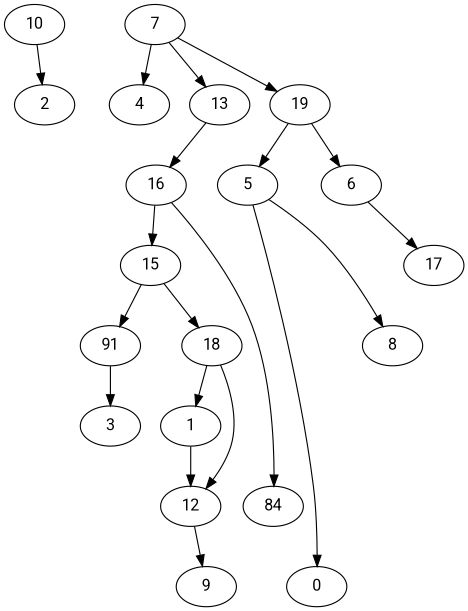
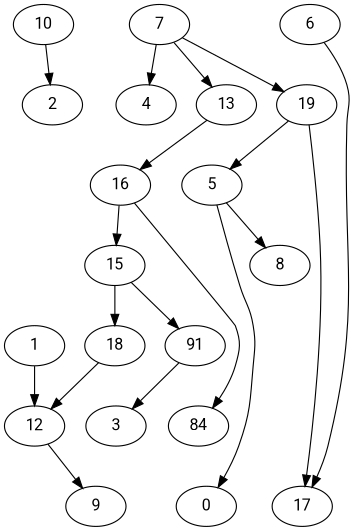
(323, 140) -> (321, 300)
(203, 380) -> none
